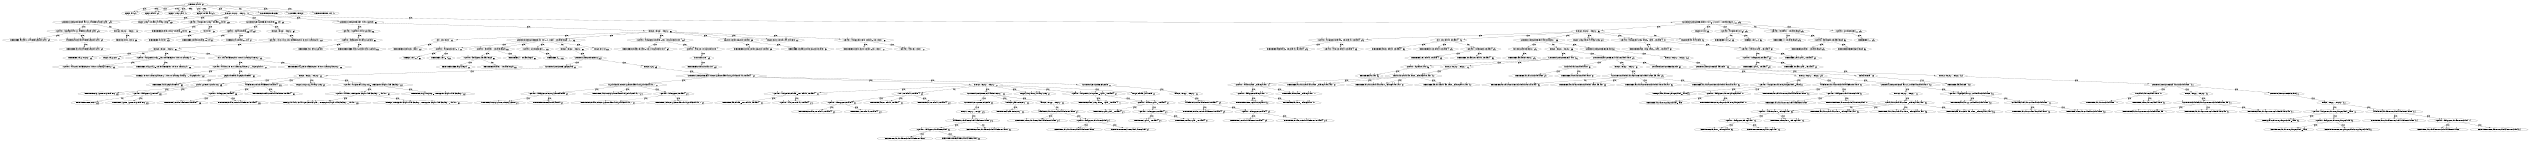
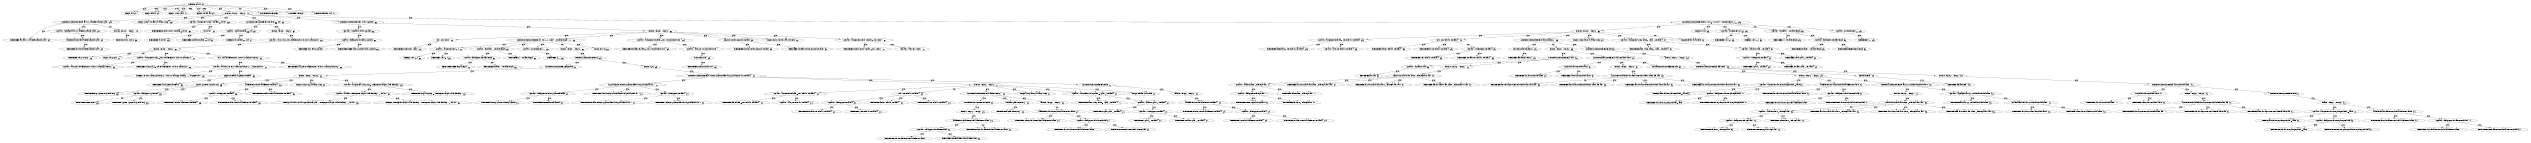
(54, 36) -> (46, 28)
